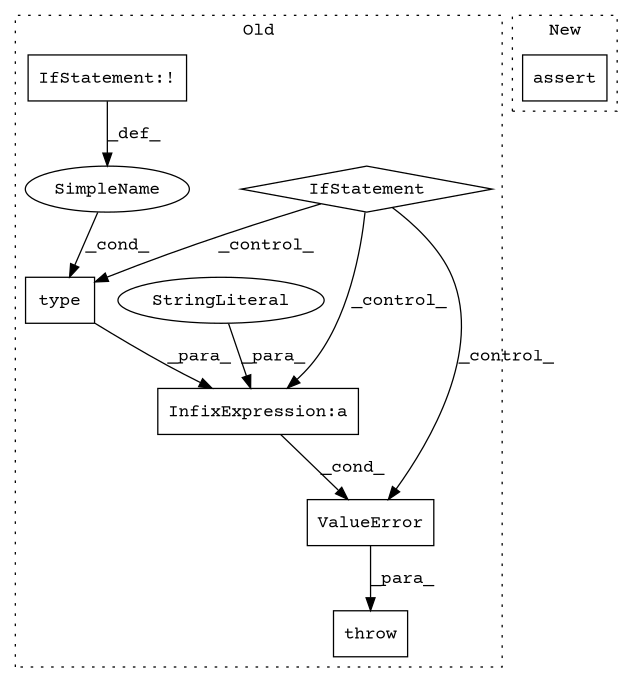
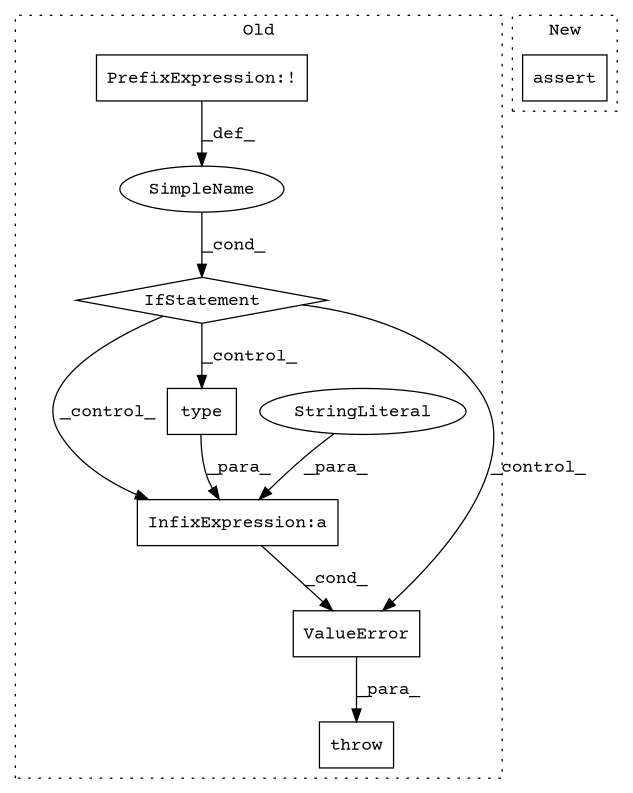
(107, 78) -> (202, 78)
(86, 239) -> (202, 238)
